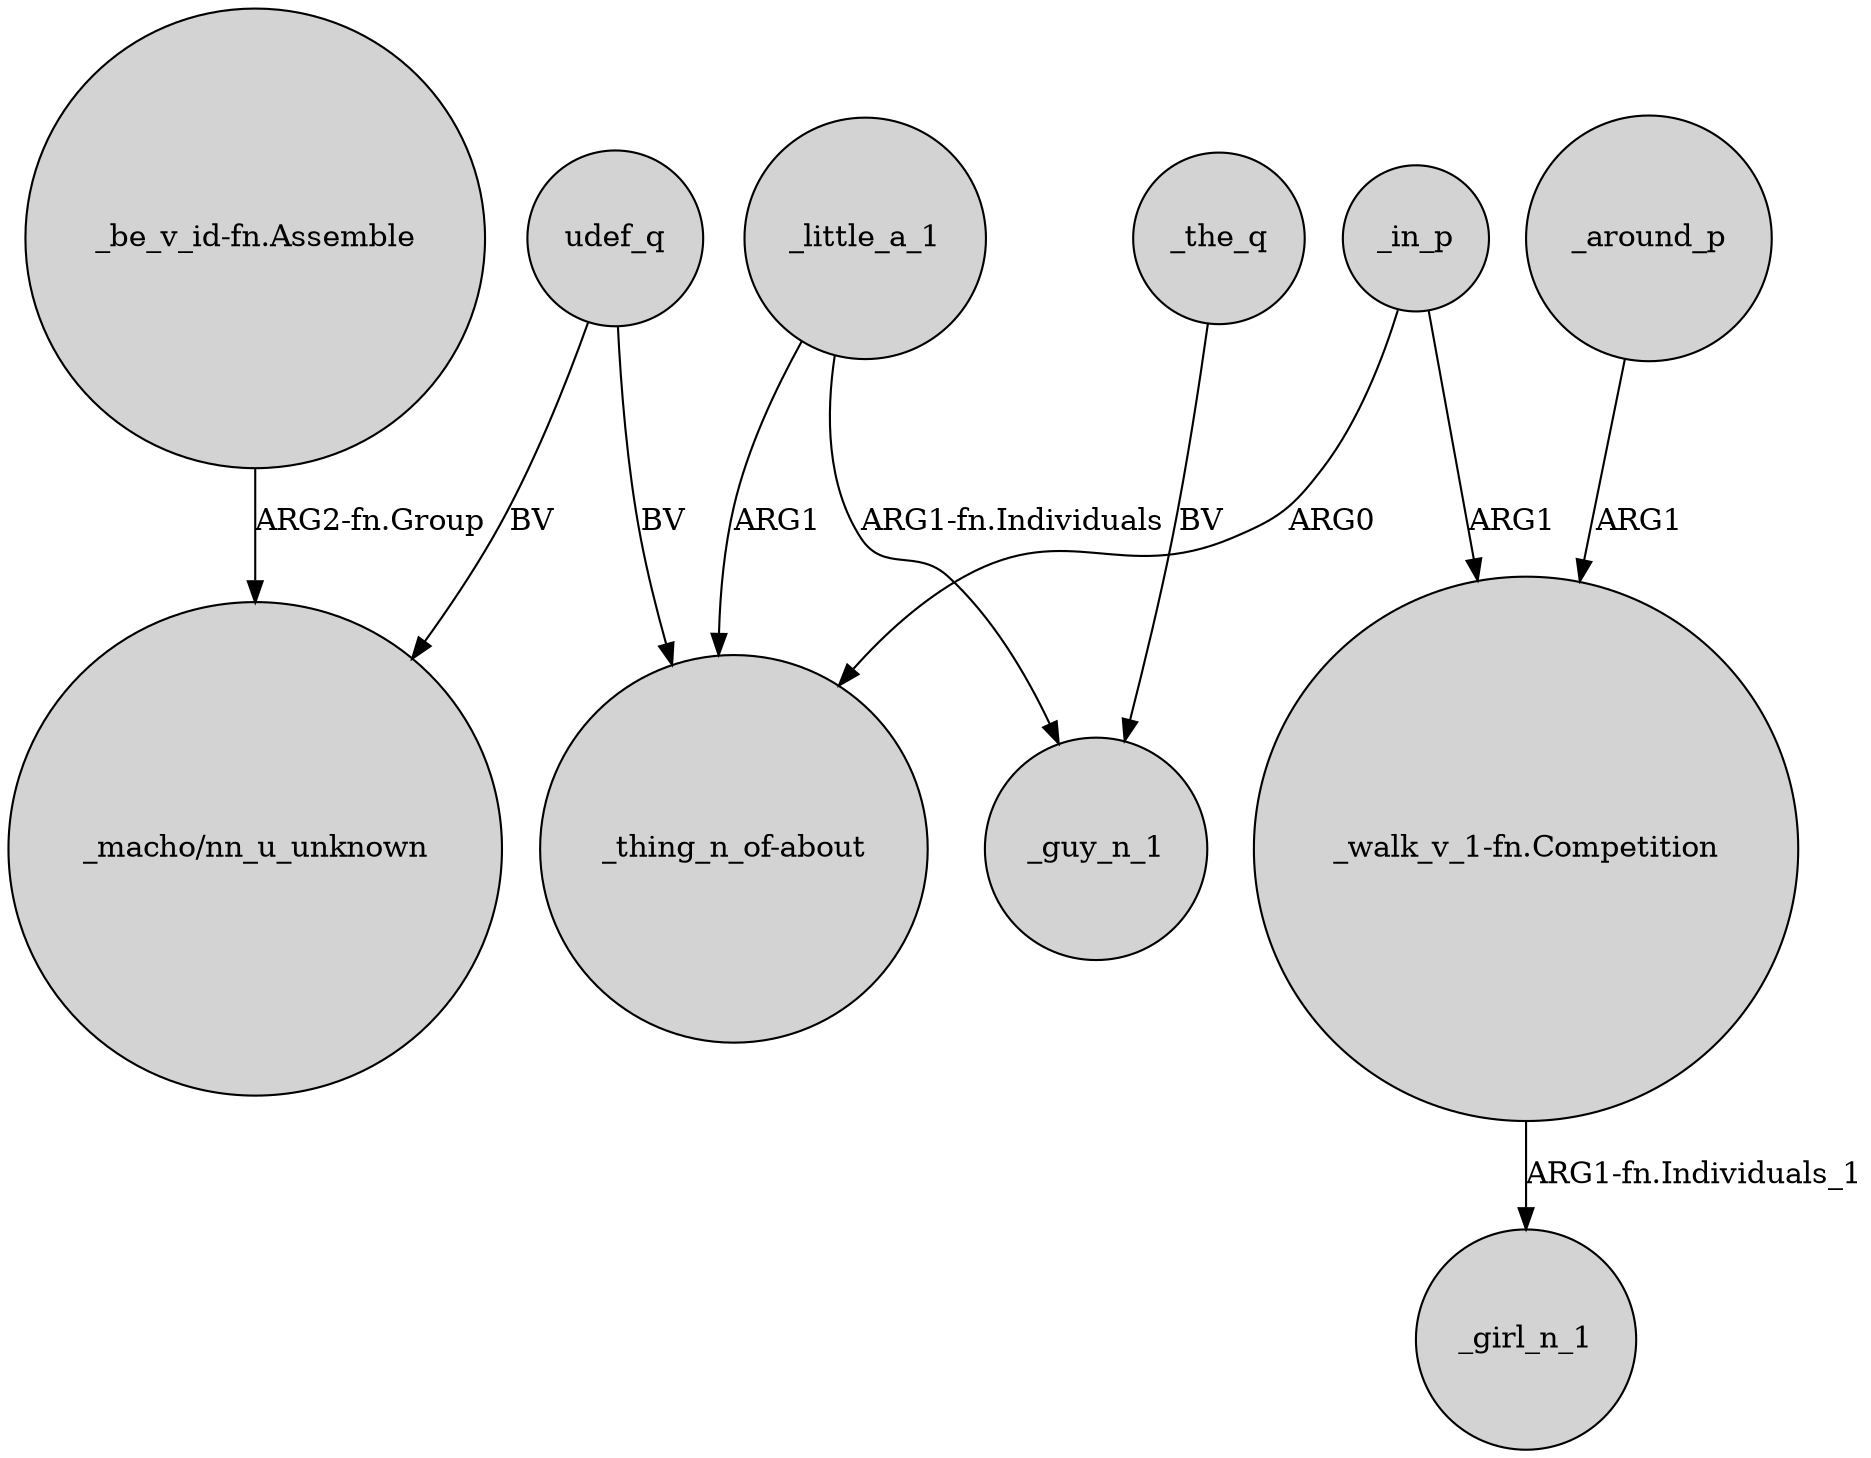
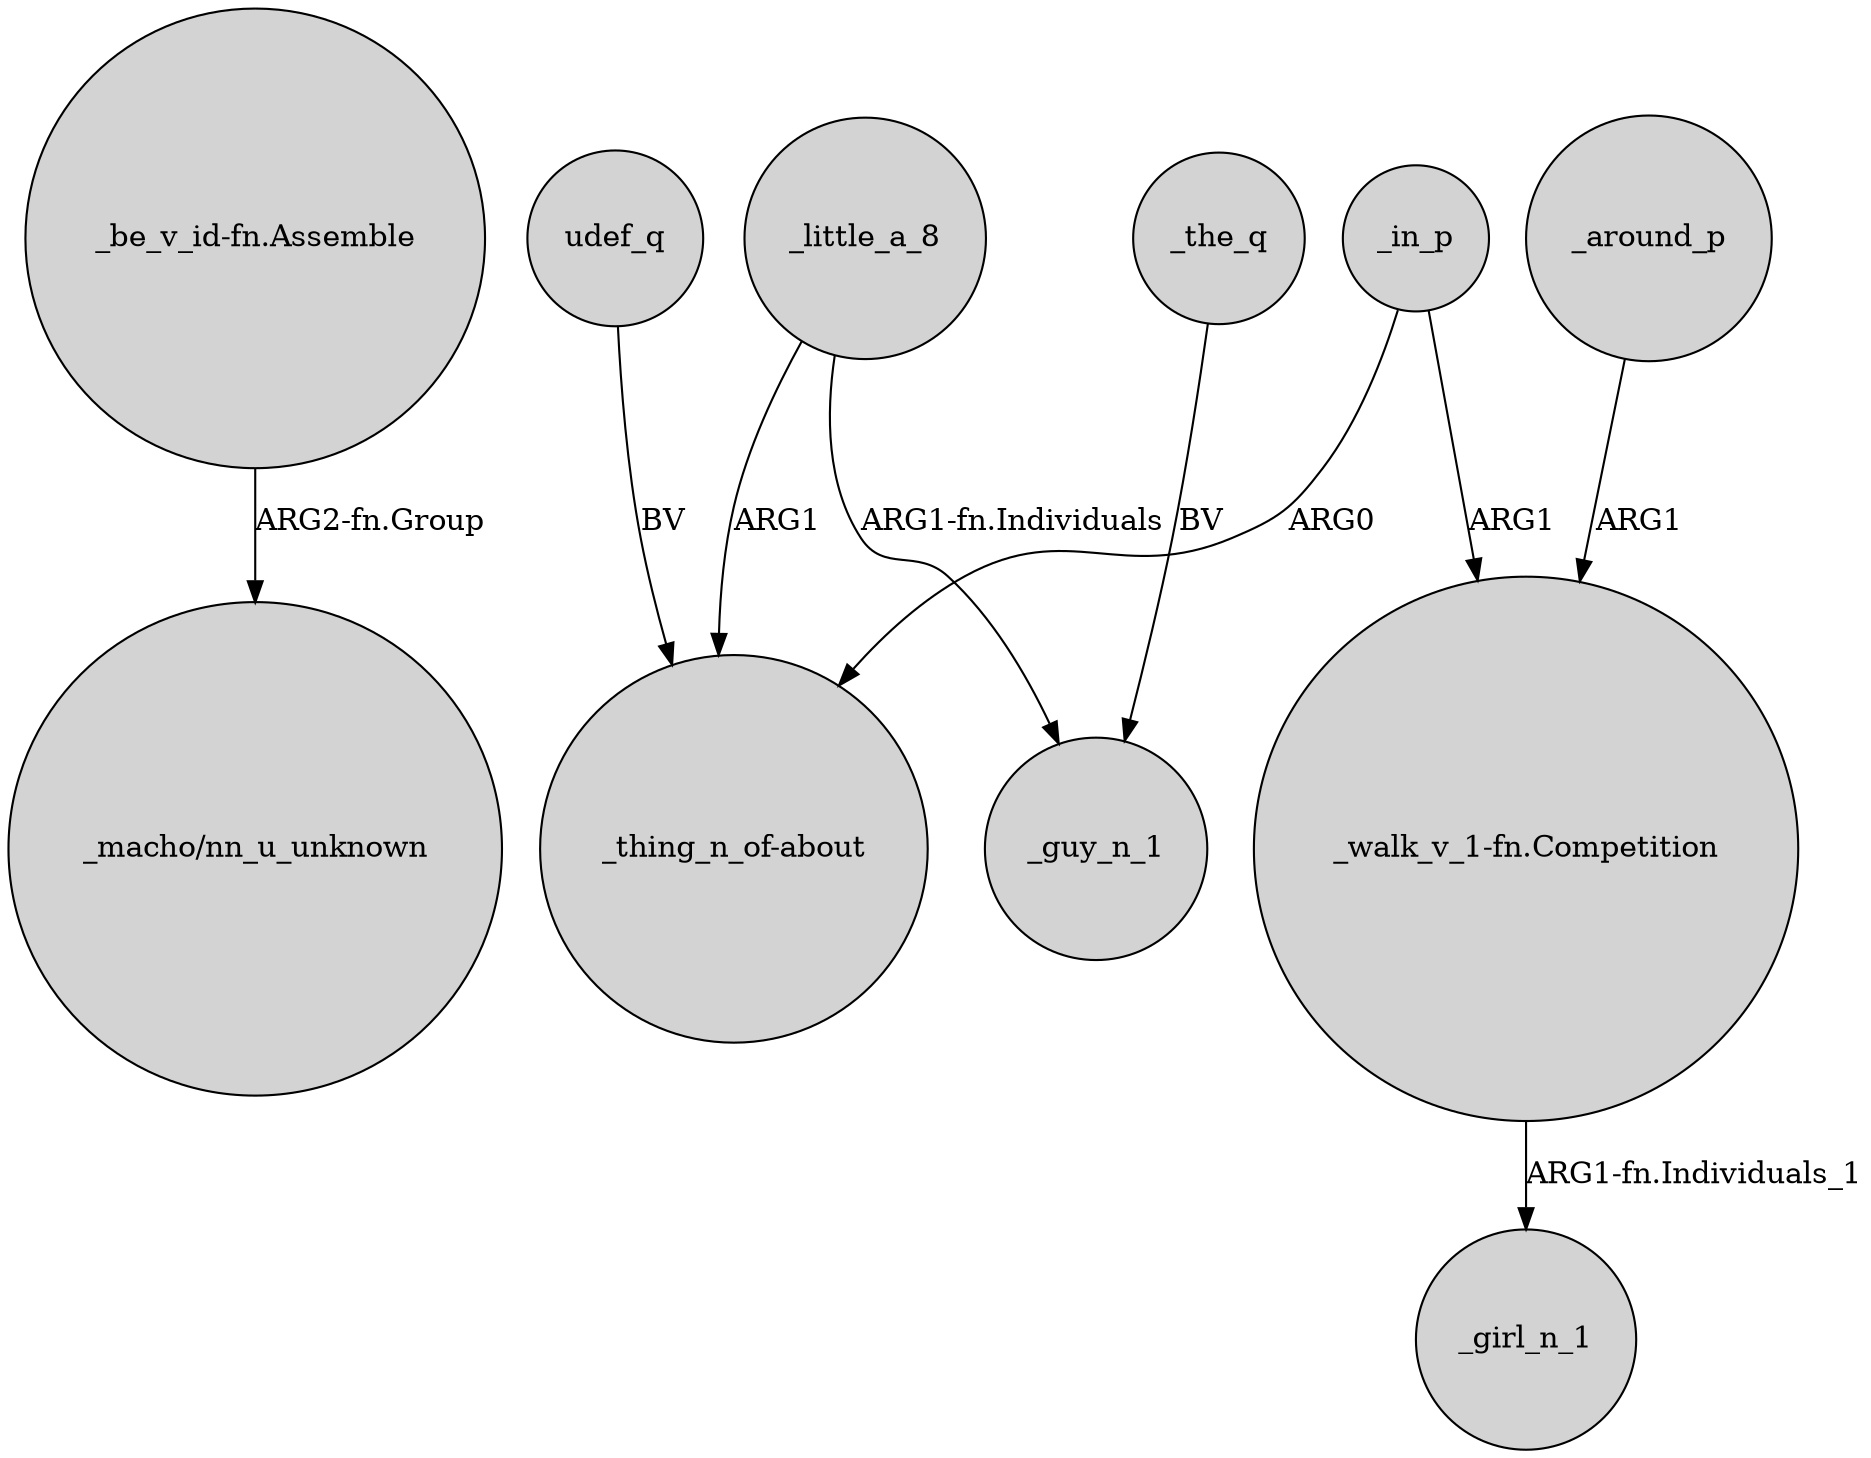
(865, 238) -> (865, 238)
(519, 489) -> none
